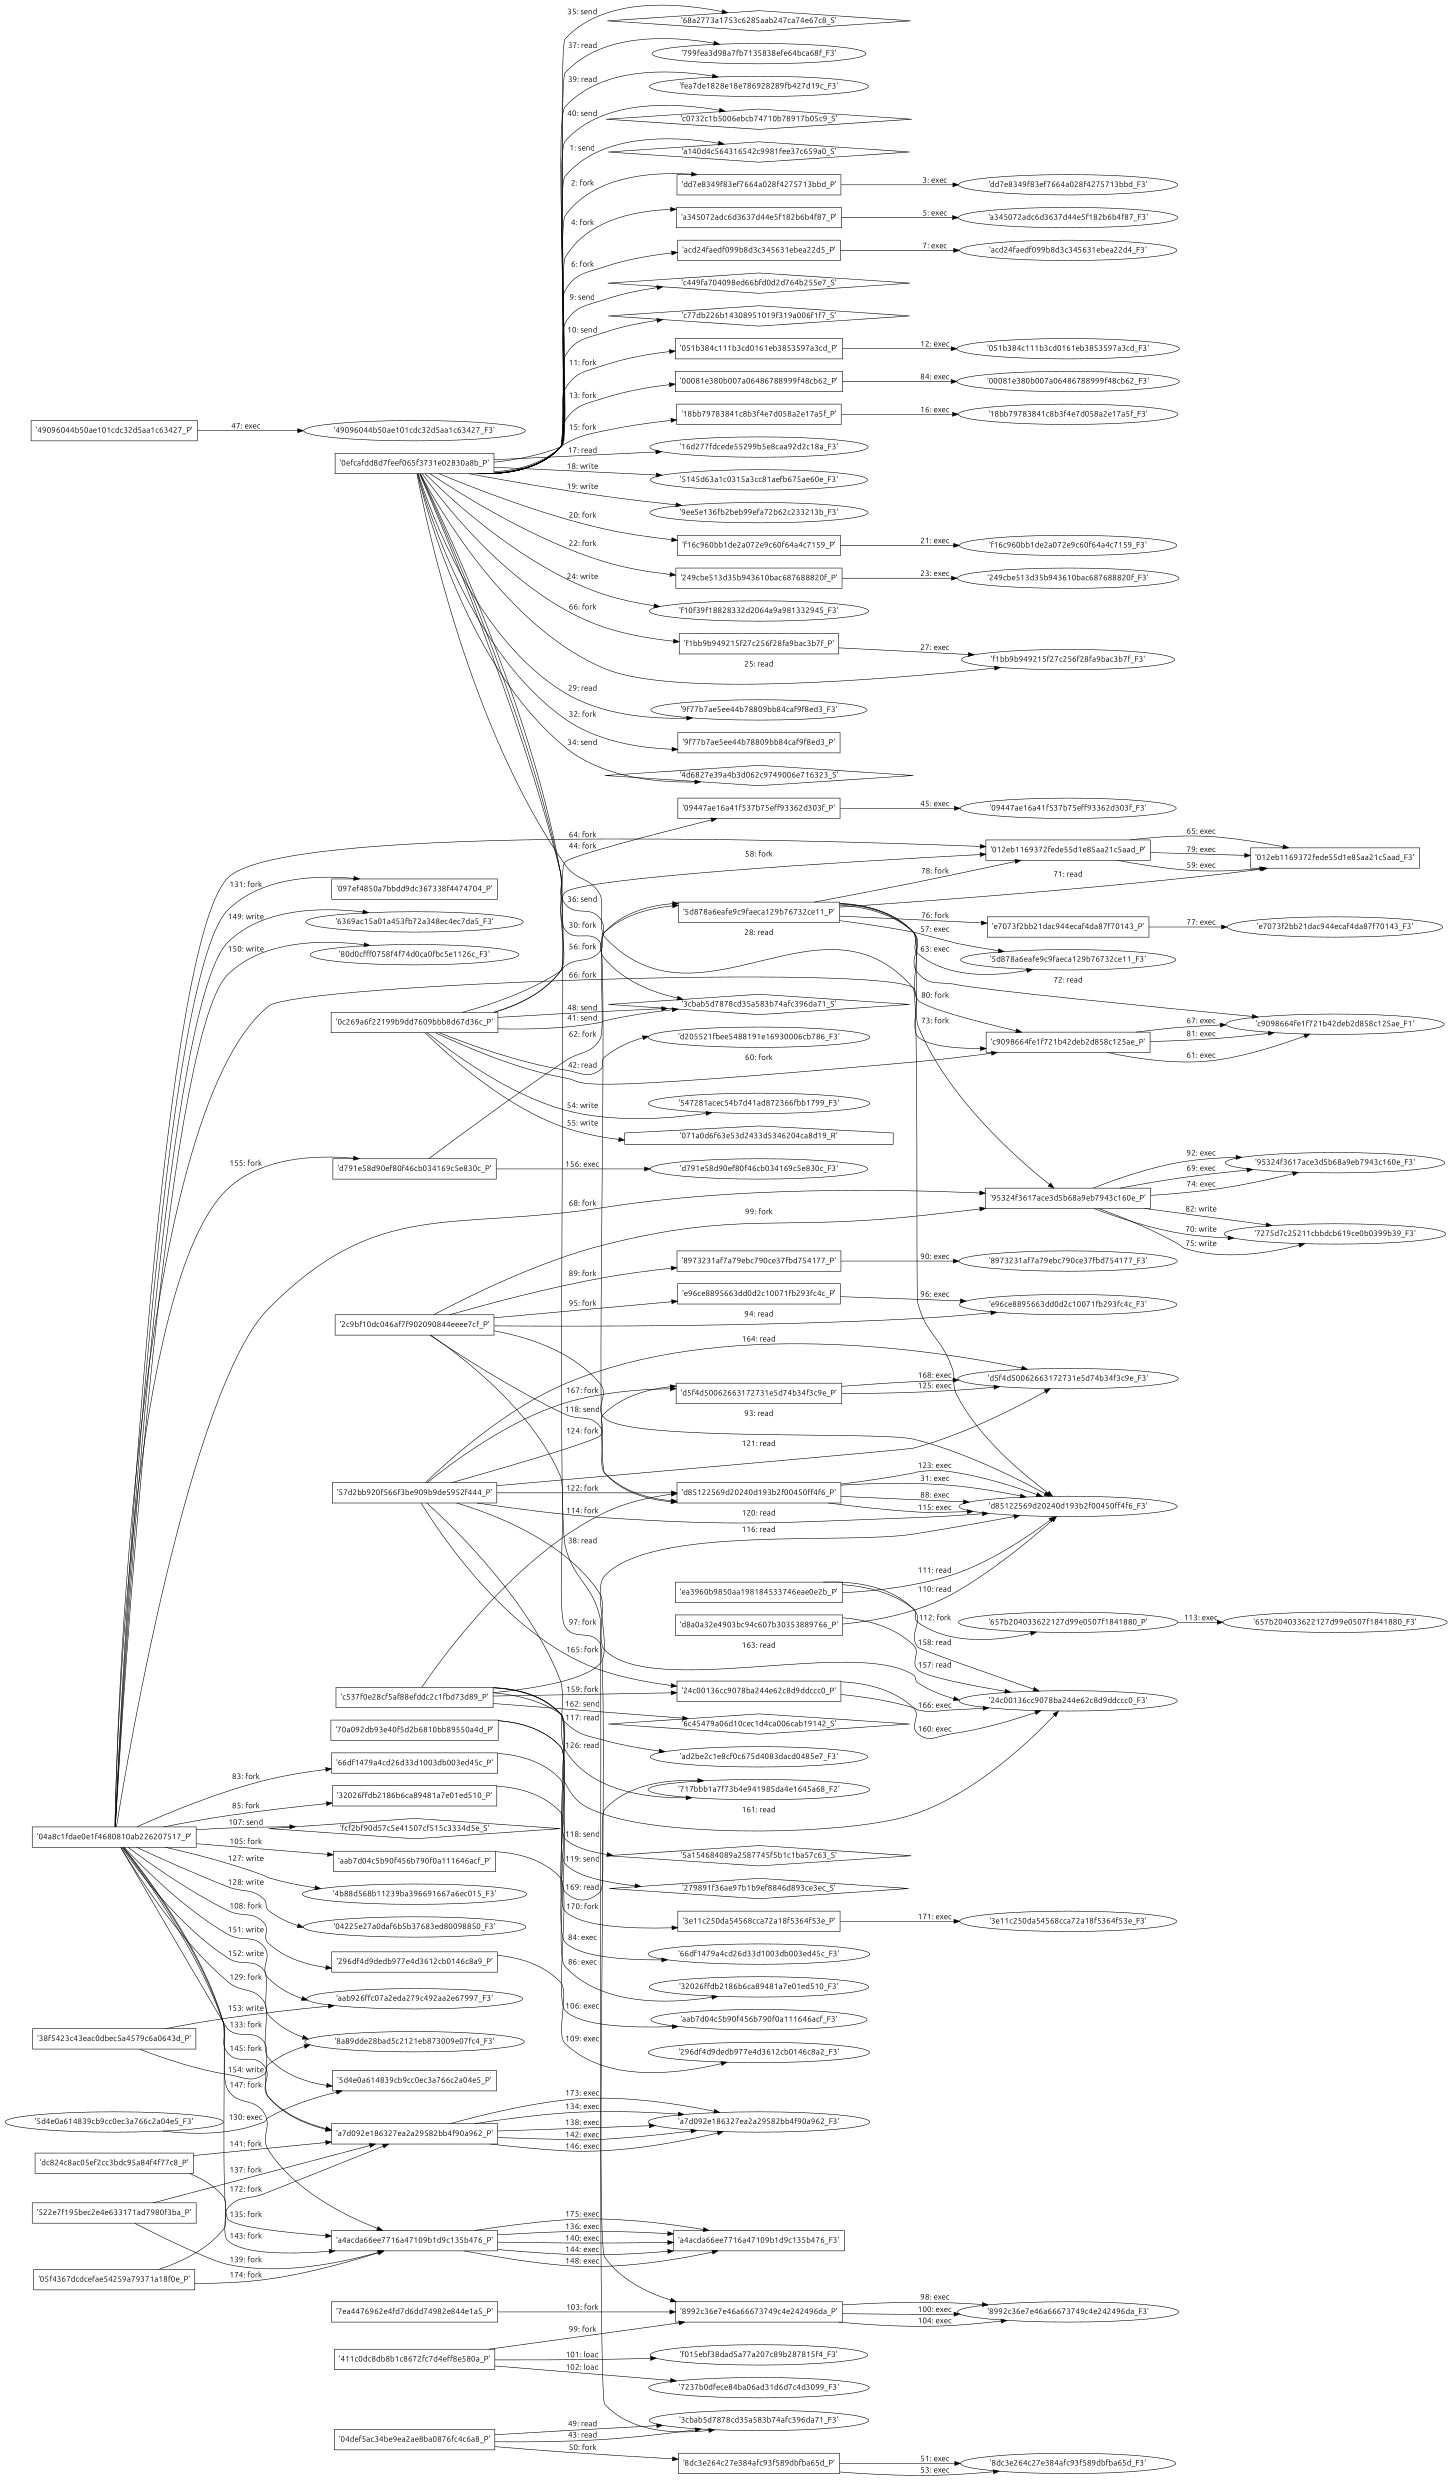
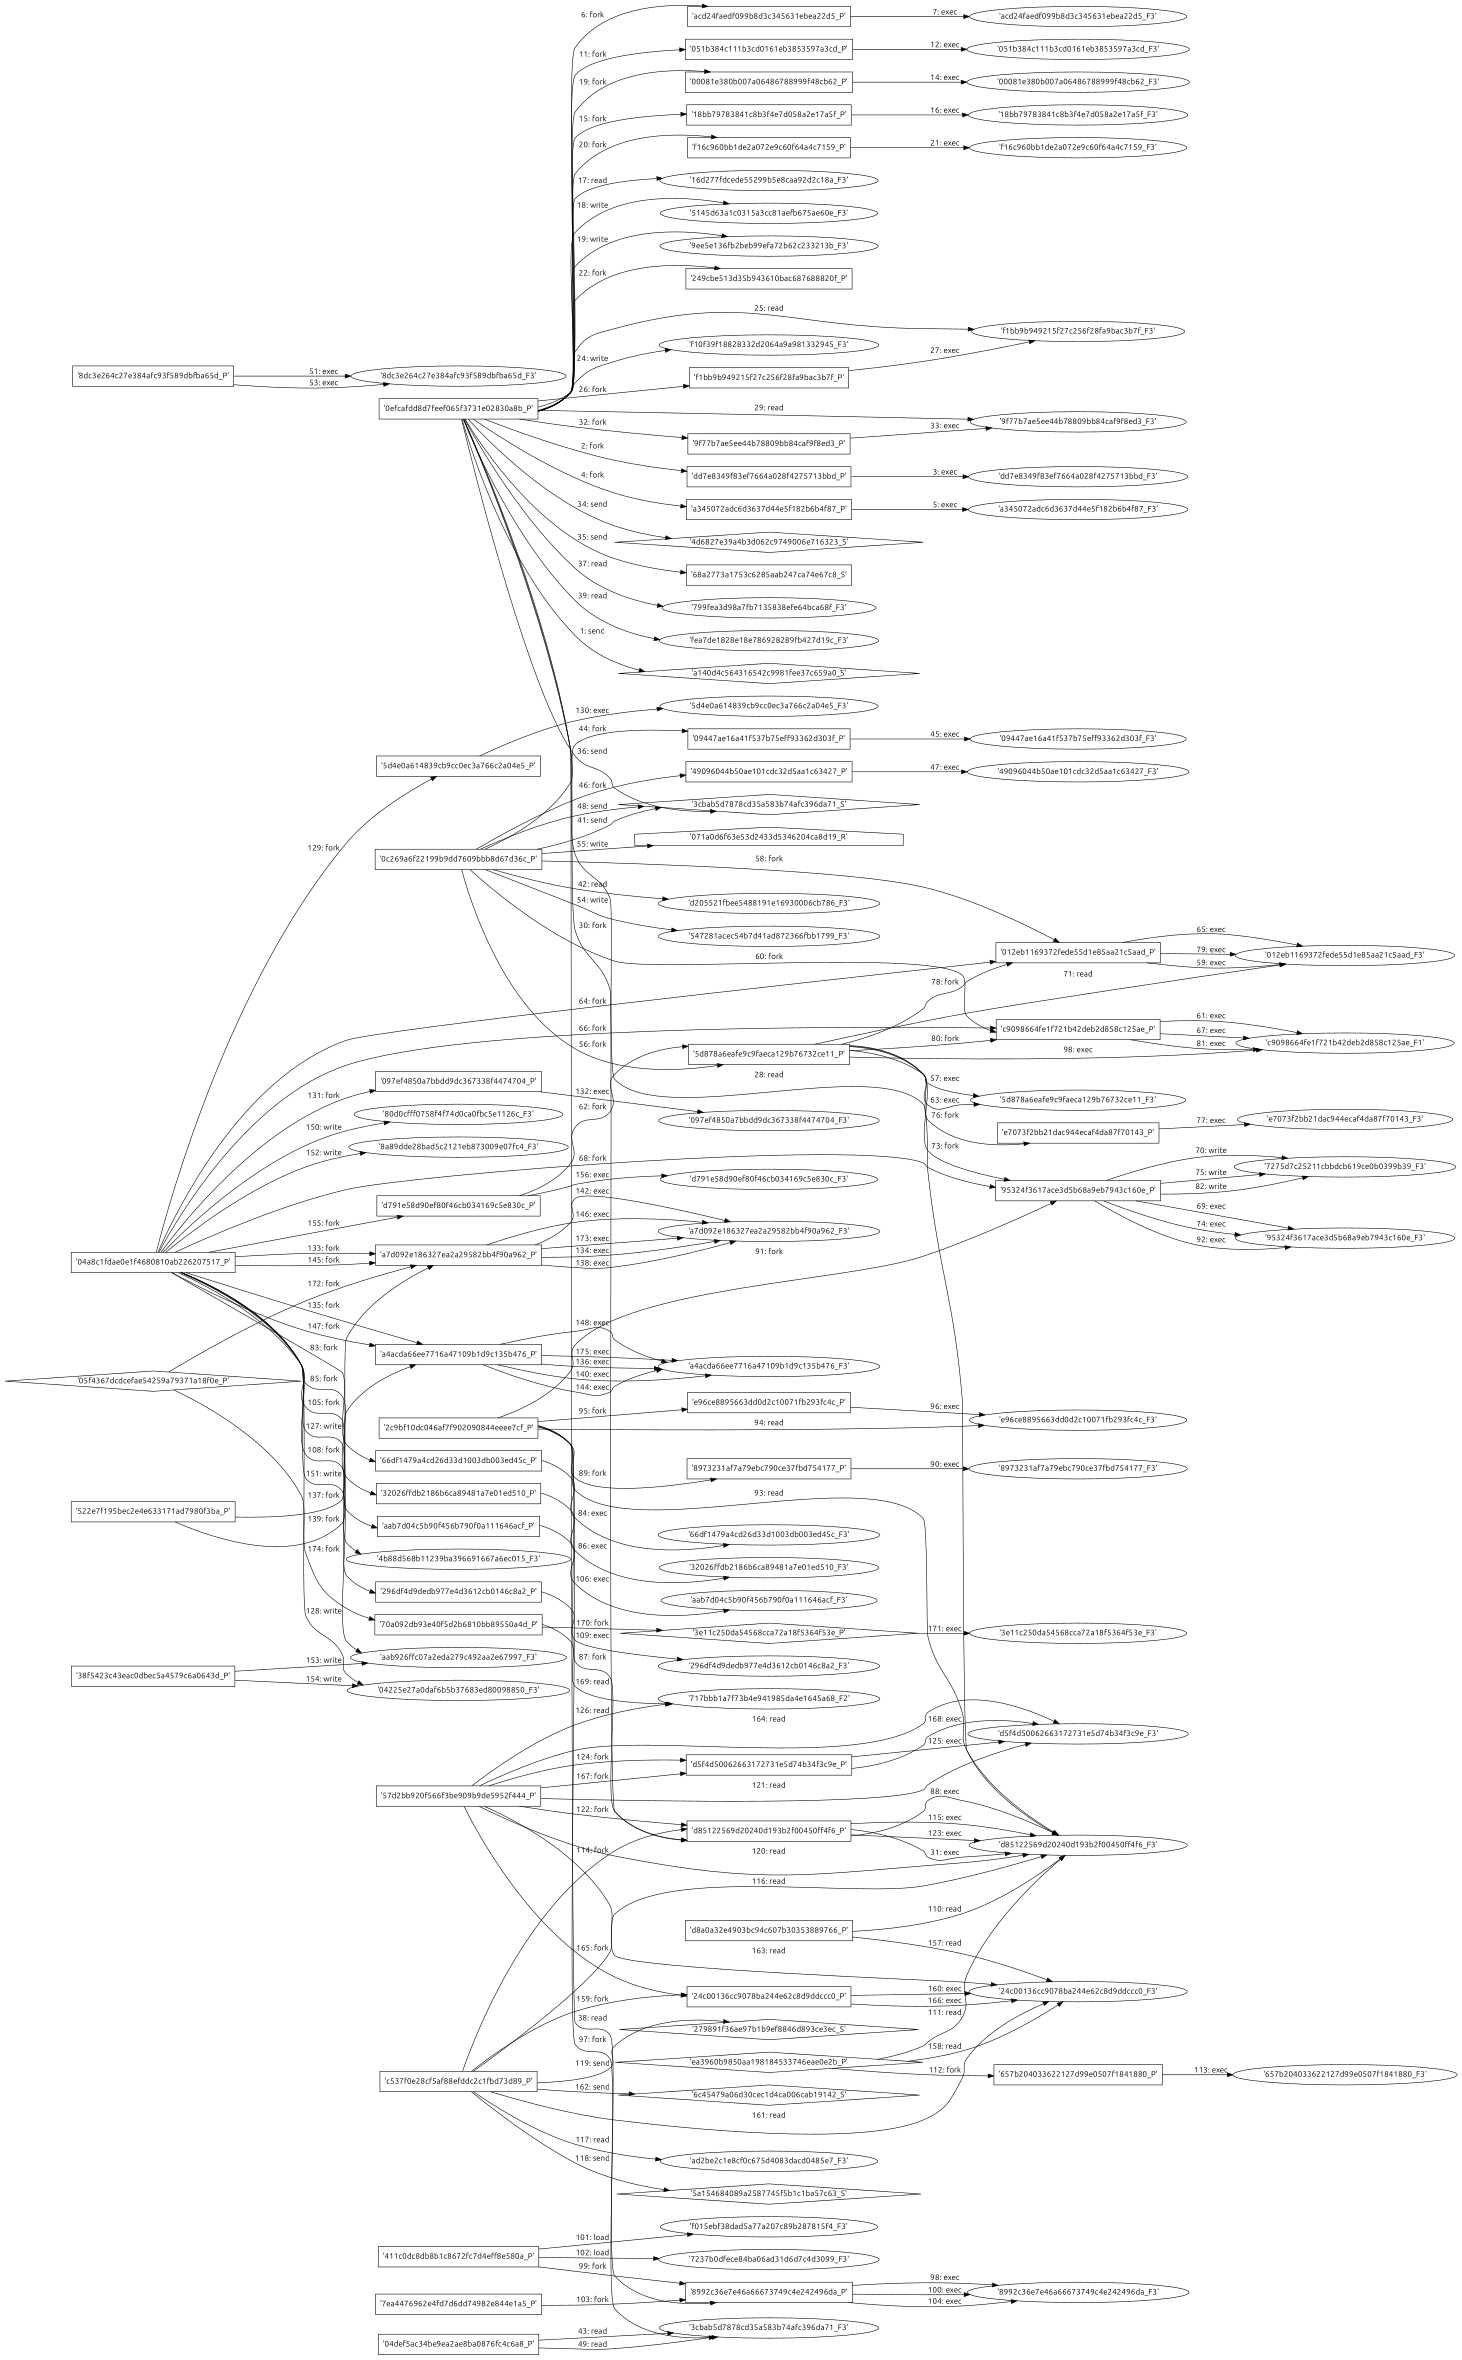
(759, 21) -> (769, 575)
(759, 119) -> none
(1068, 250) -> (1078, 17)
(759, 283) -> none
(759, 316) -> none
(935, 377) -> (945, 78)
(583, 396) -> (593, 82)
none -> (918, 433)
(1068, 578) -> none
(583, 607) -> (593, 390)
none -> (579, 798)
(1335, 858) -> (1345, 955)
(415, 922) -> none
(1068, 980) -> (1078, 1050)
none -> (769, 1121)
(759, 1212) -> (769, 1252)
(583, 1410) -> (593, 1657)
(759, 1592) -> (769, 2062)
(1068, 1622) -> (1078, 2075)
(759, 1724) -> (769, 2095)
(415, 1829) -> none
(759, 1921) -> (769, 1633)
(415, 1962) -> (459, 1592)
(231, 2075) -> (294, 1683)
(253, 2126) -> (561, 724)
(114, 2163) -> none
(759, 2241) -> (769, 1366)
(288, 2276) -> (297, 1489)
(114, 2280) -> (153, 1381)
(584, 2453) -> none
